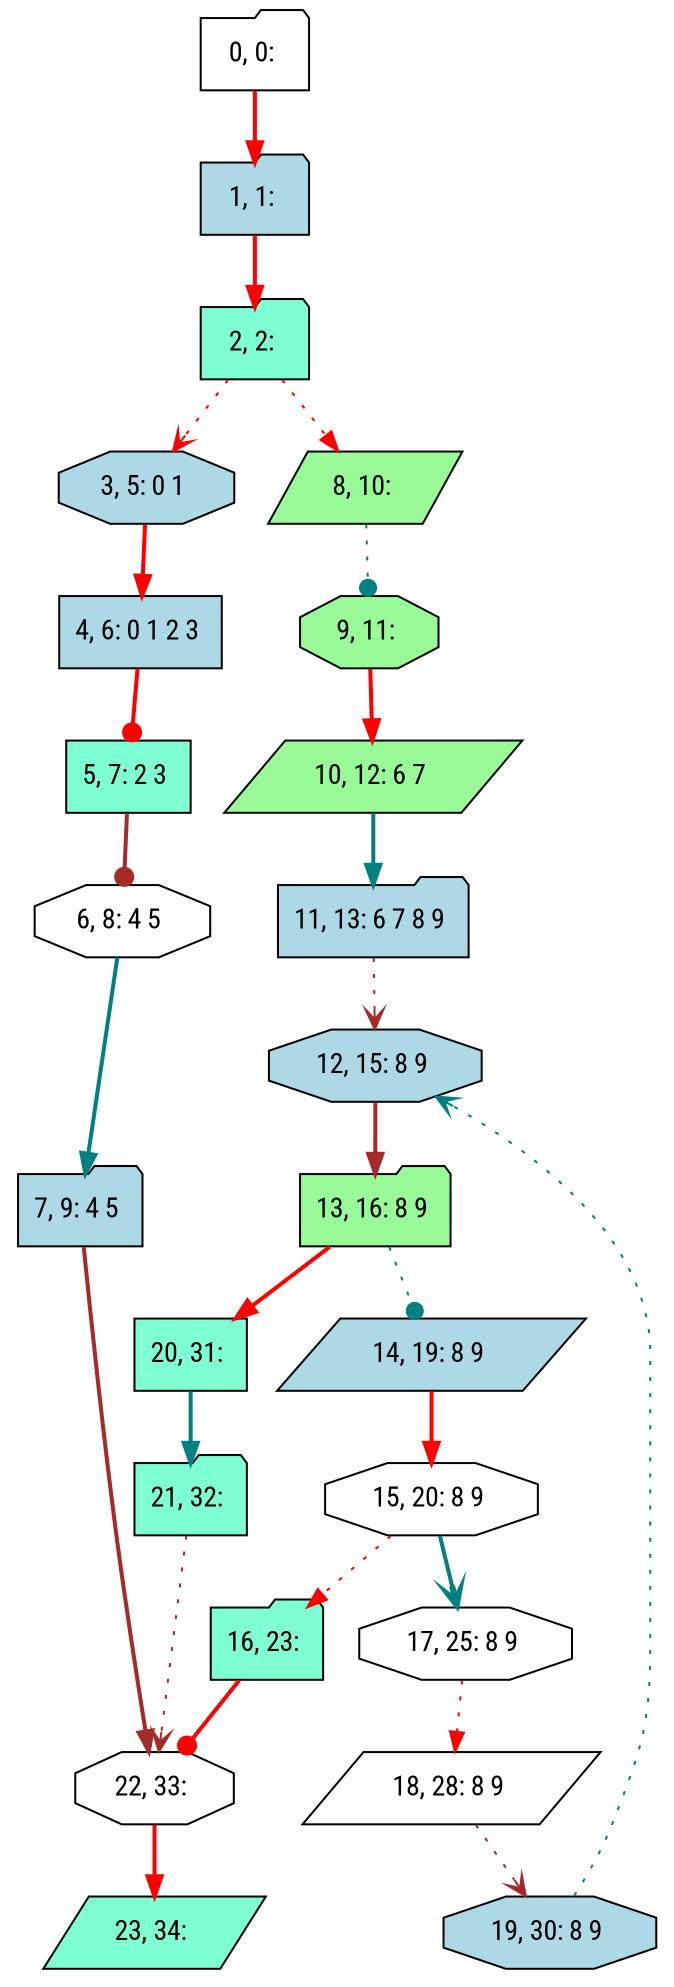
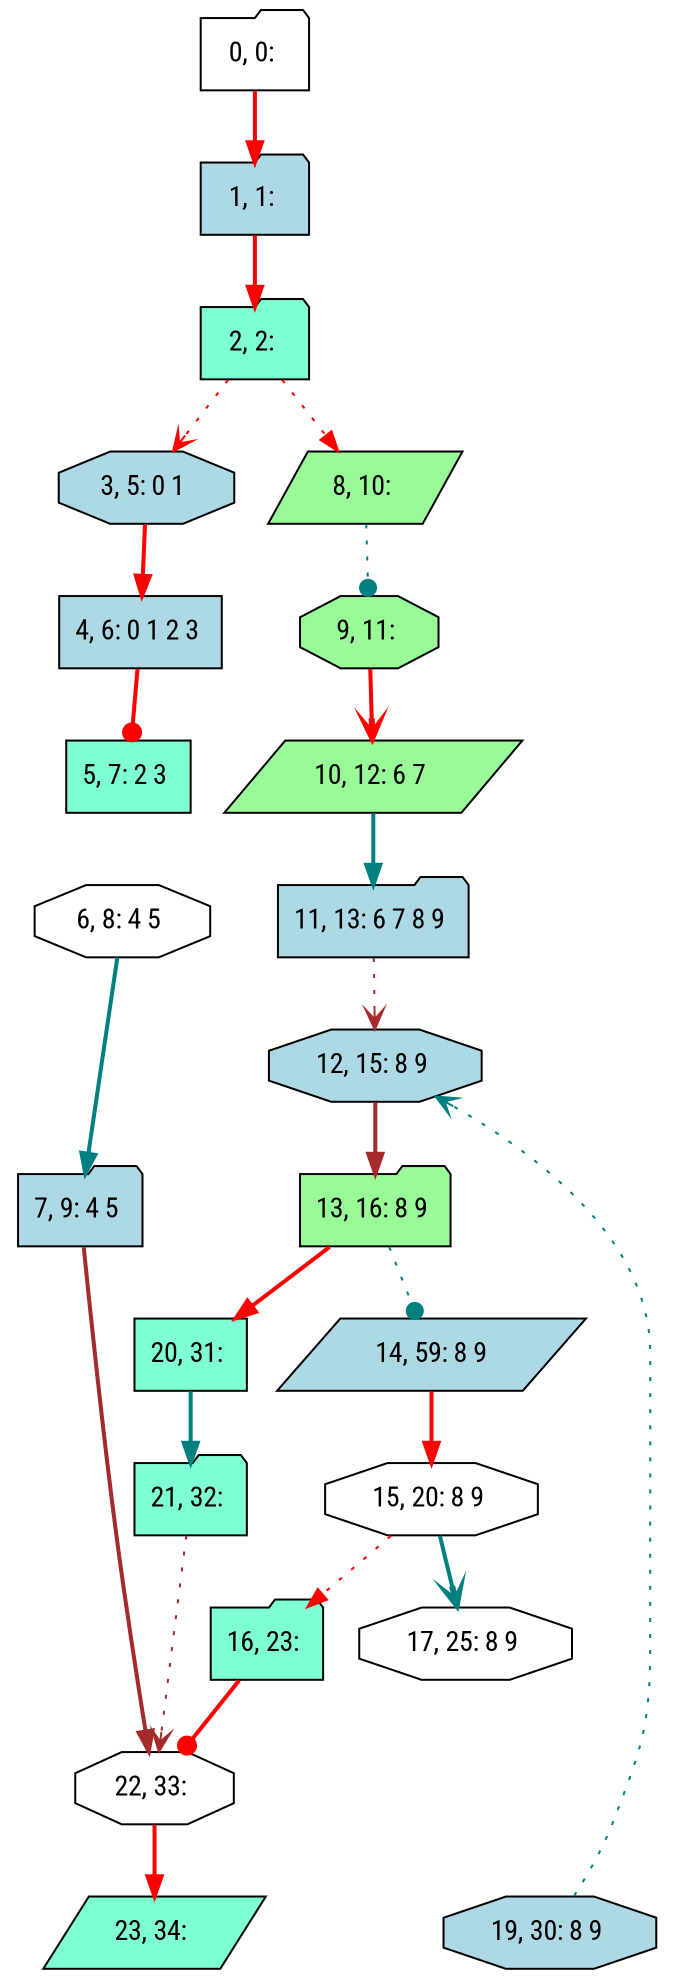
(371, 695) -> (371, 695)
(126, 841) -> none
(431, 1355) -> (431, 1355)
(452, 1788) -> none
